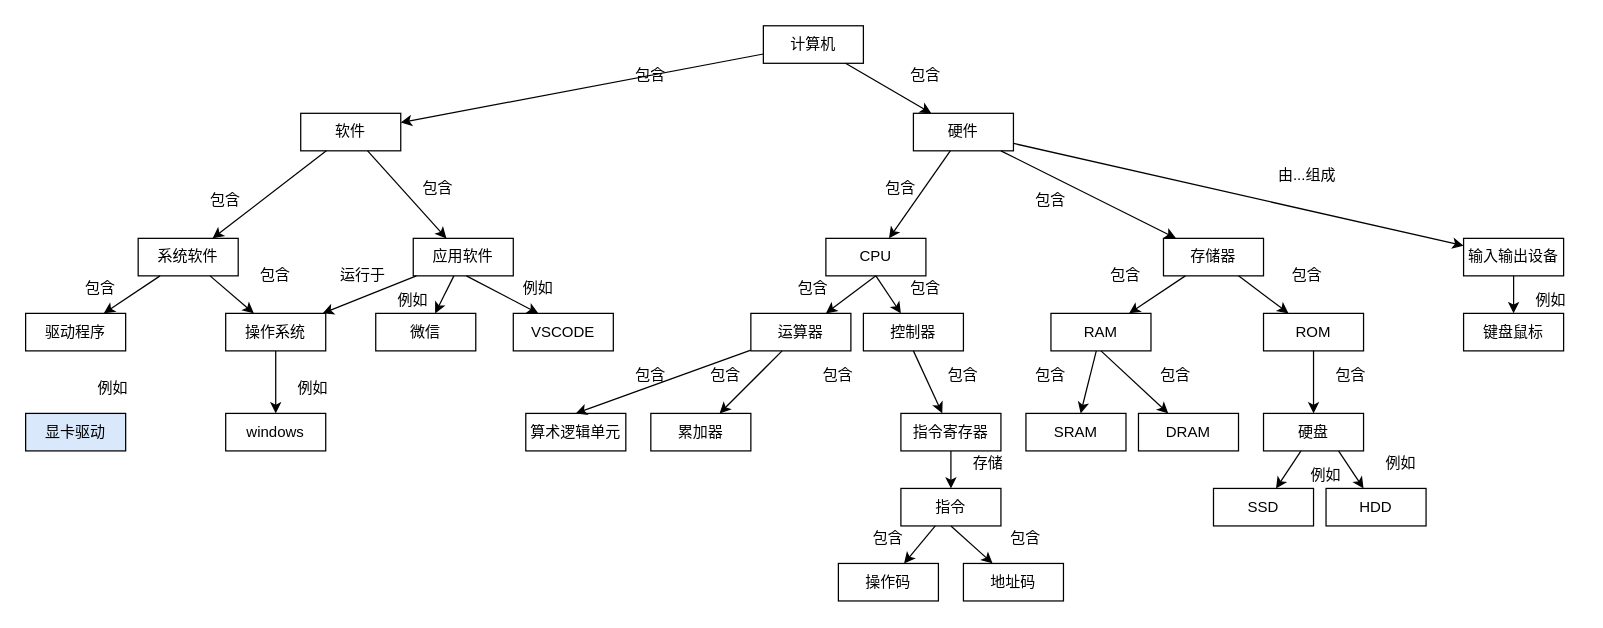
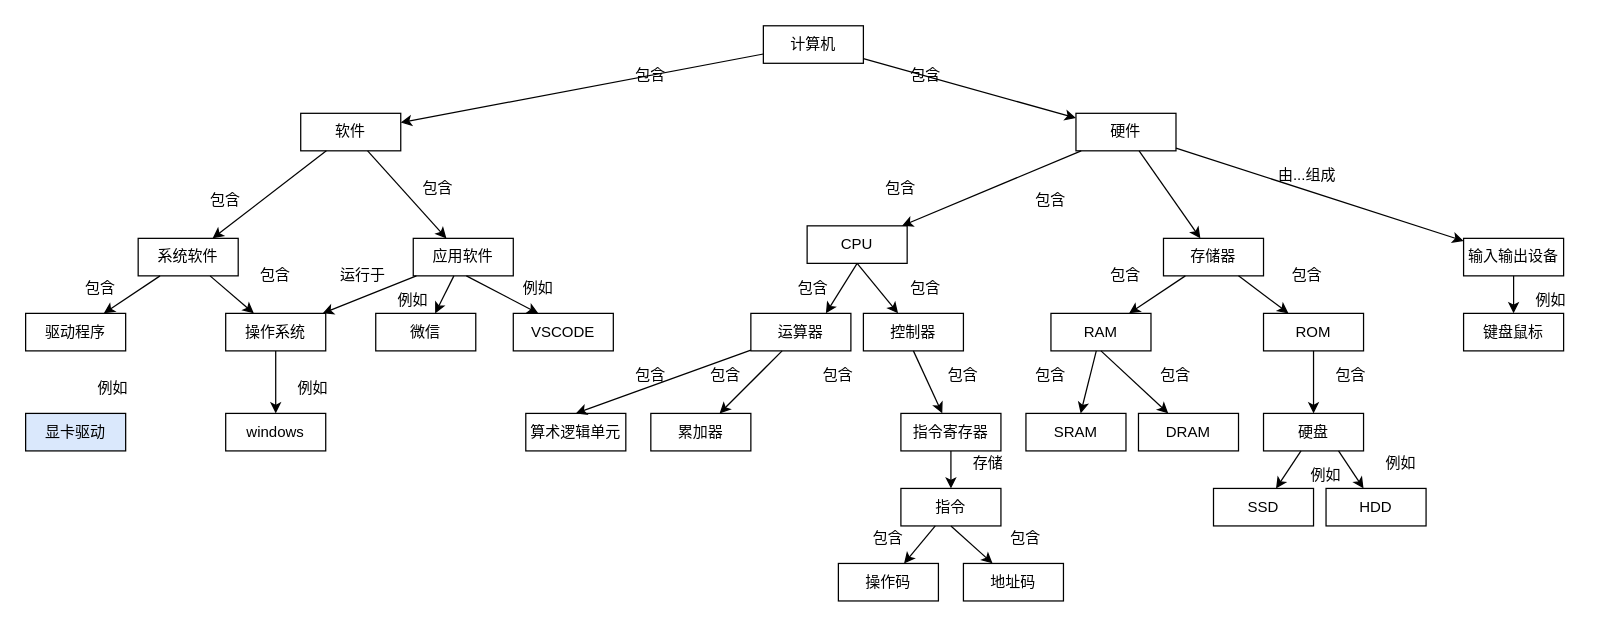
(963, 132) -> (1126, 132)
(876, 257) -> (857, 244)
